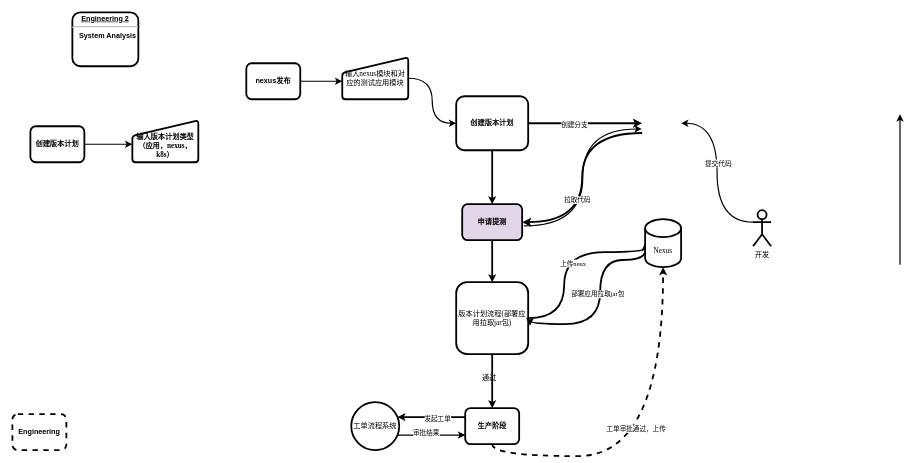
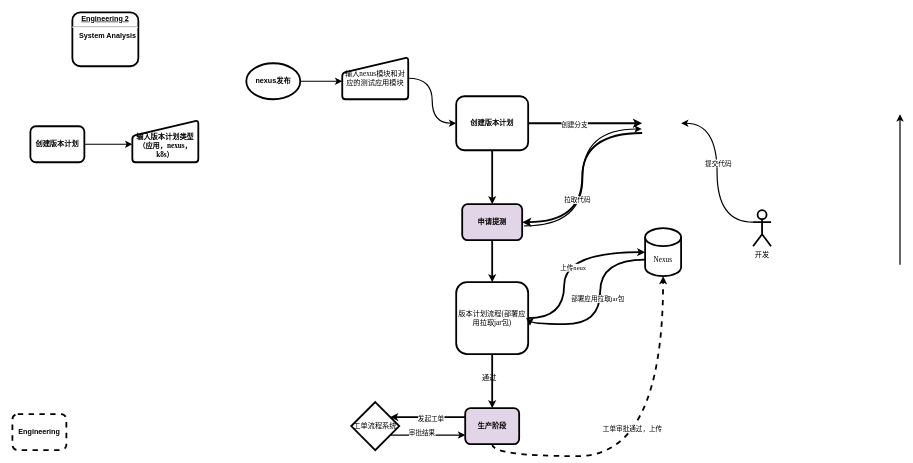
(273, 81) -> (273, 81)
(663, 243) -> (663, 252)
(375, 426) -> (375, 426)
(492, 426) -> (492, 426)
